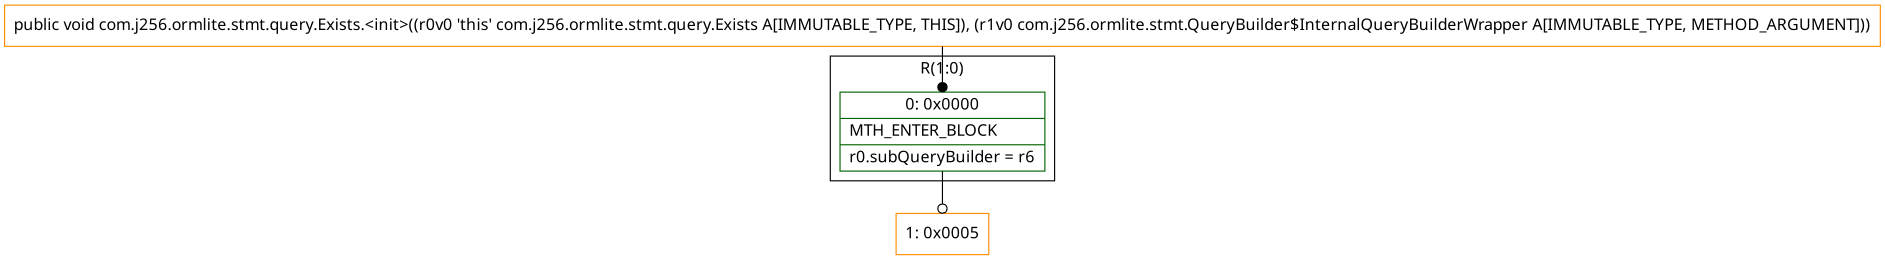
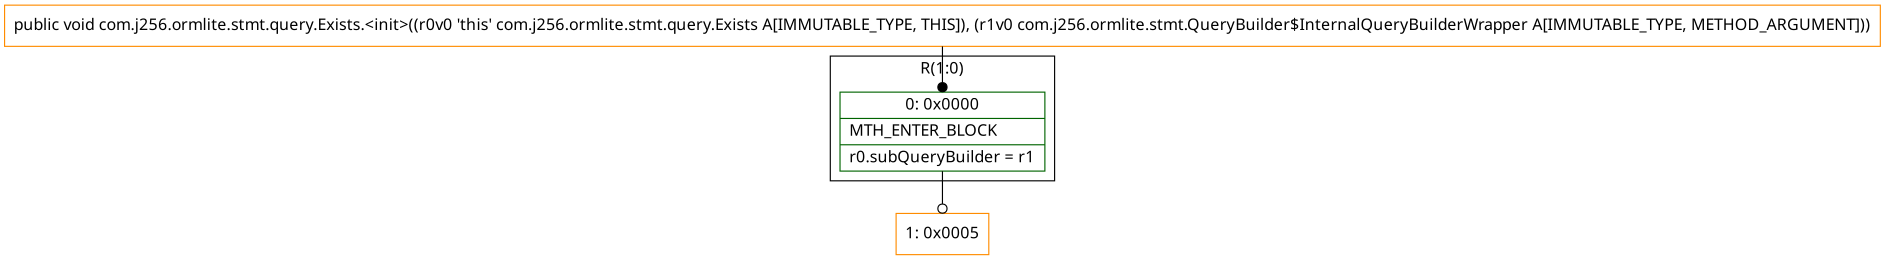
(942, 157) -> (942, 157)
